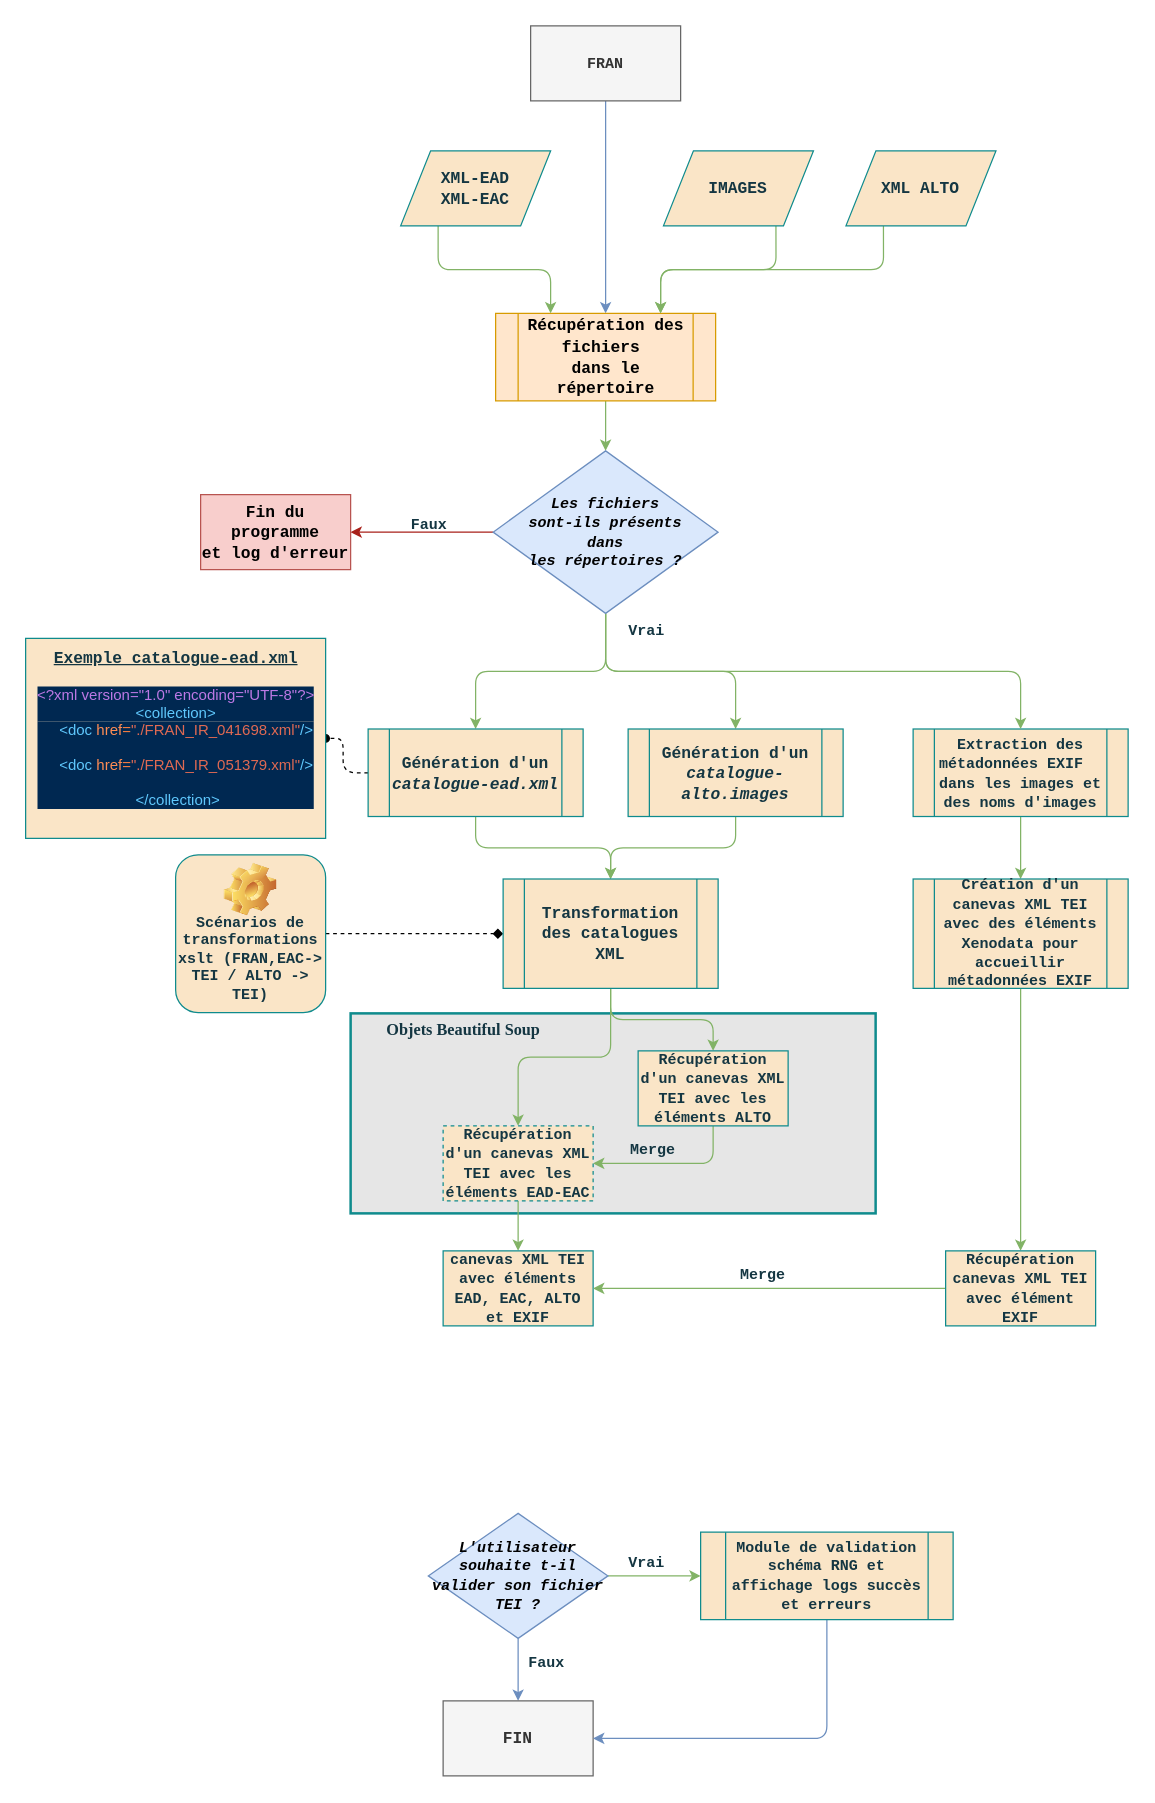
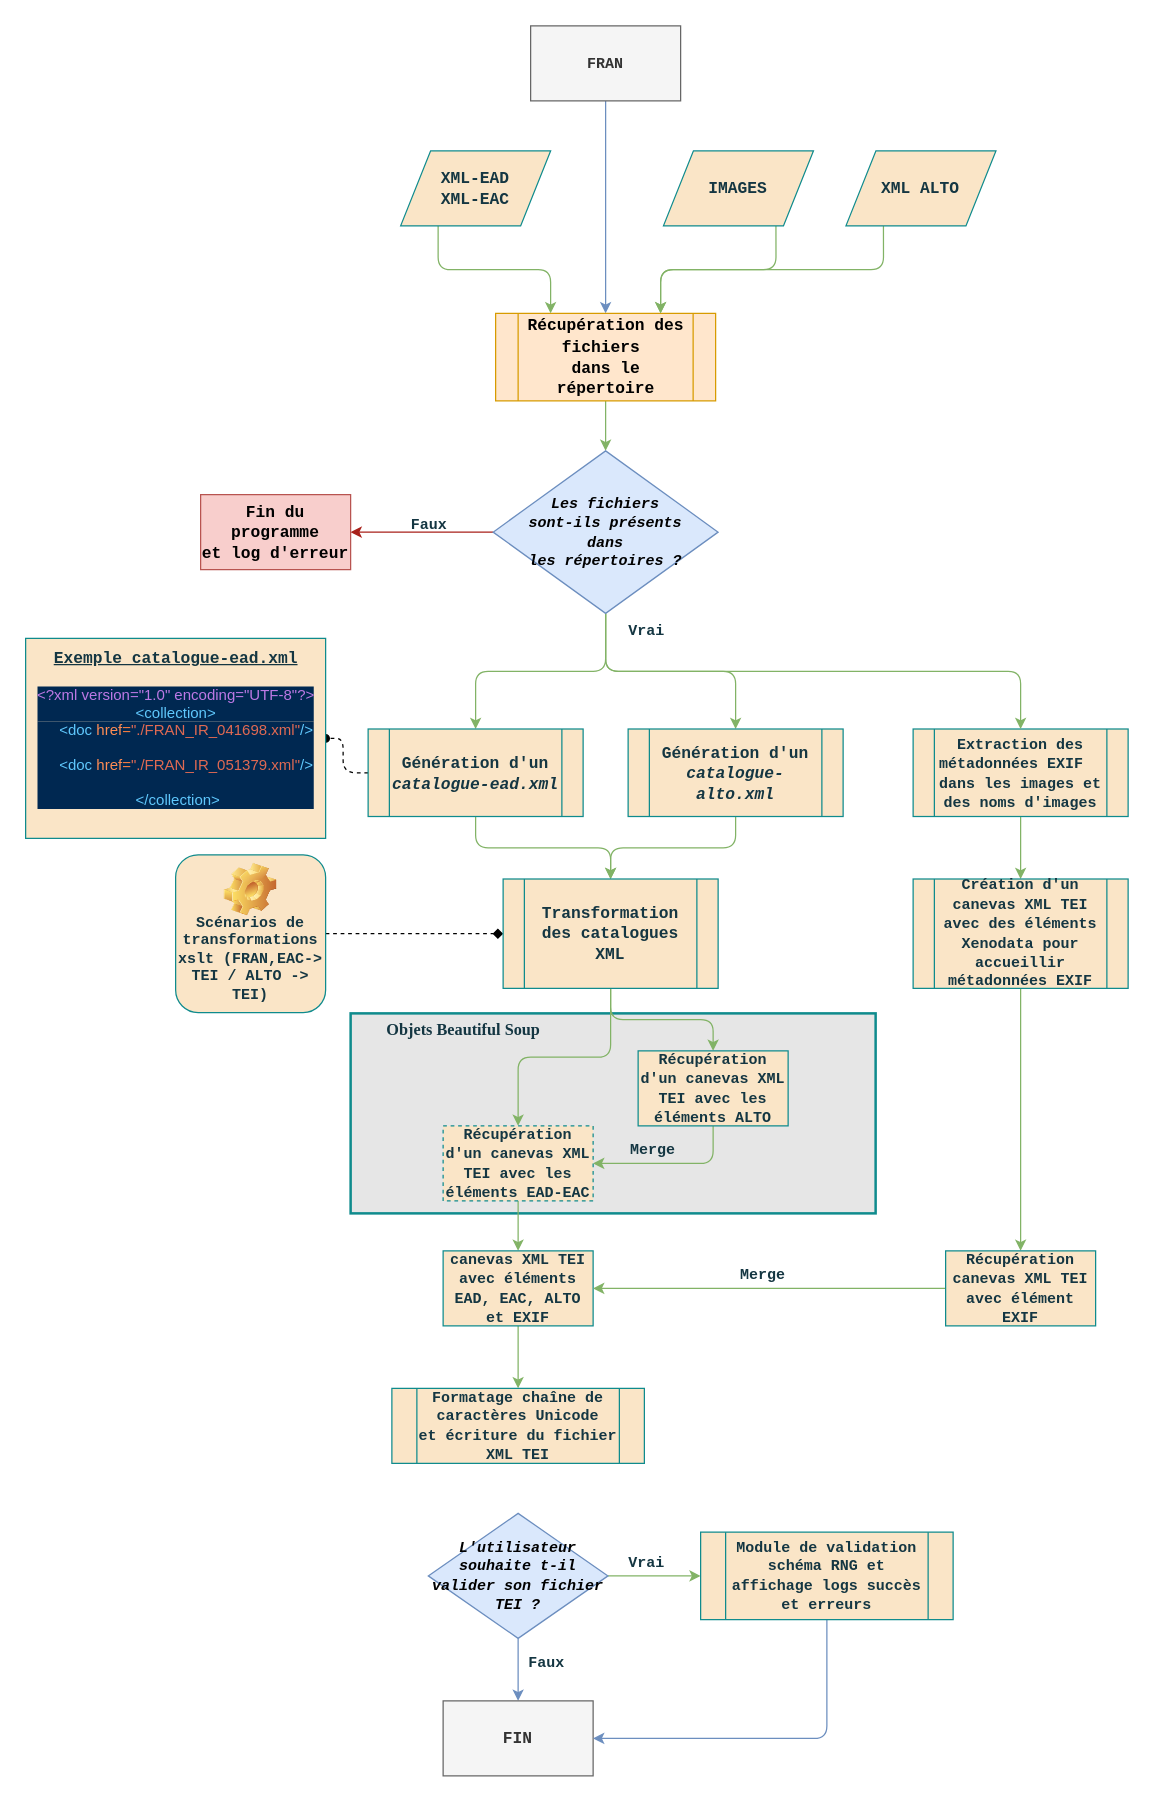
(736, 773) -> (736, 773)
none -> (518, 1353)
none -> (518, 1426)
